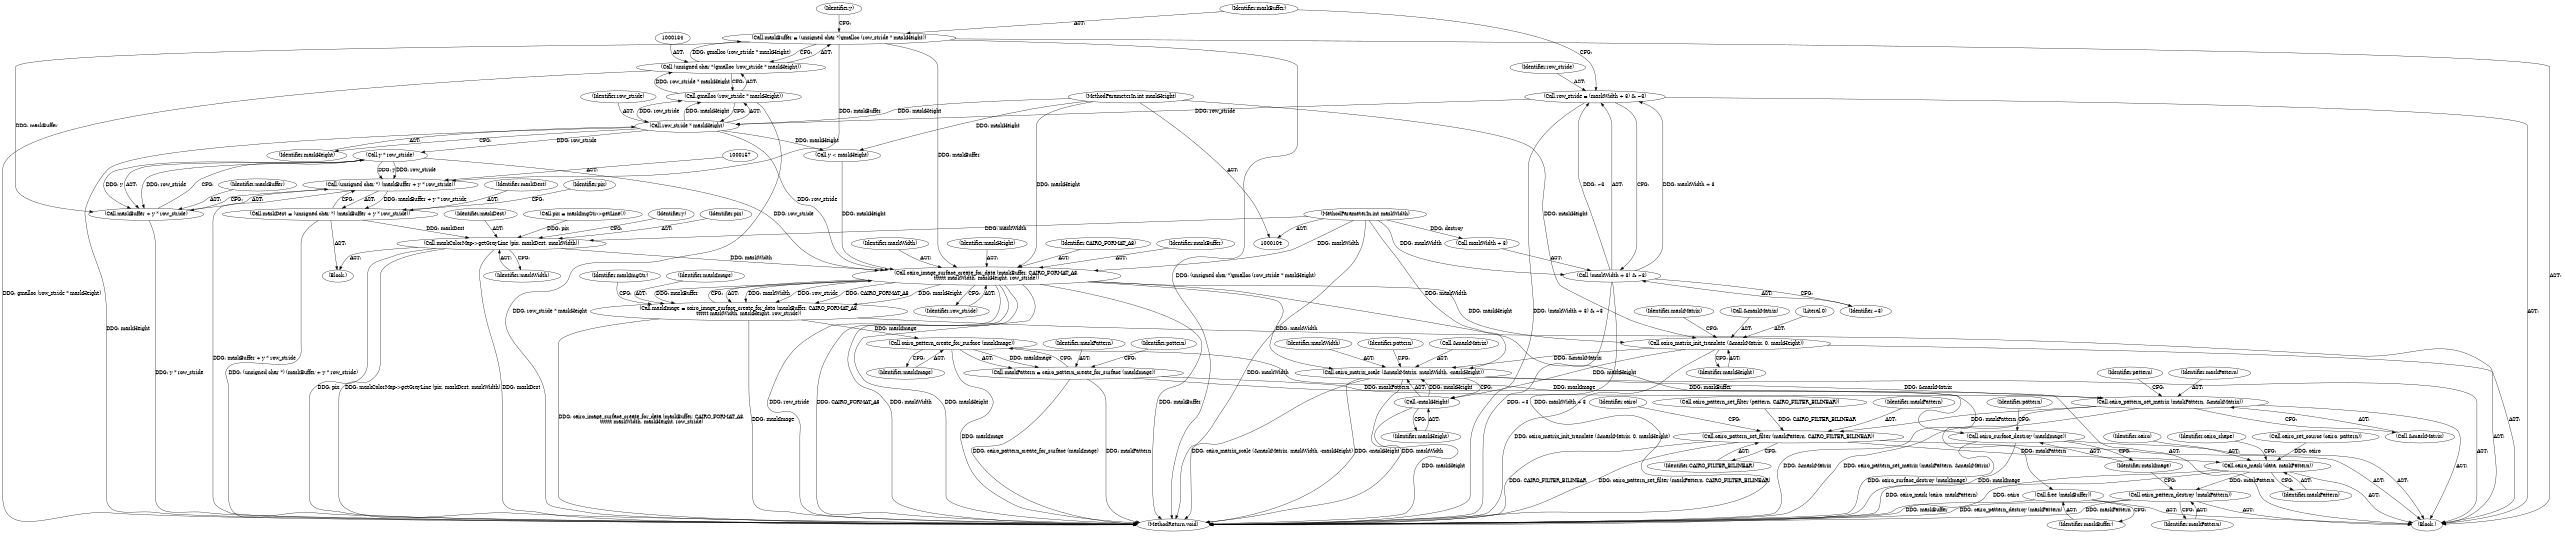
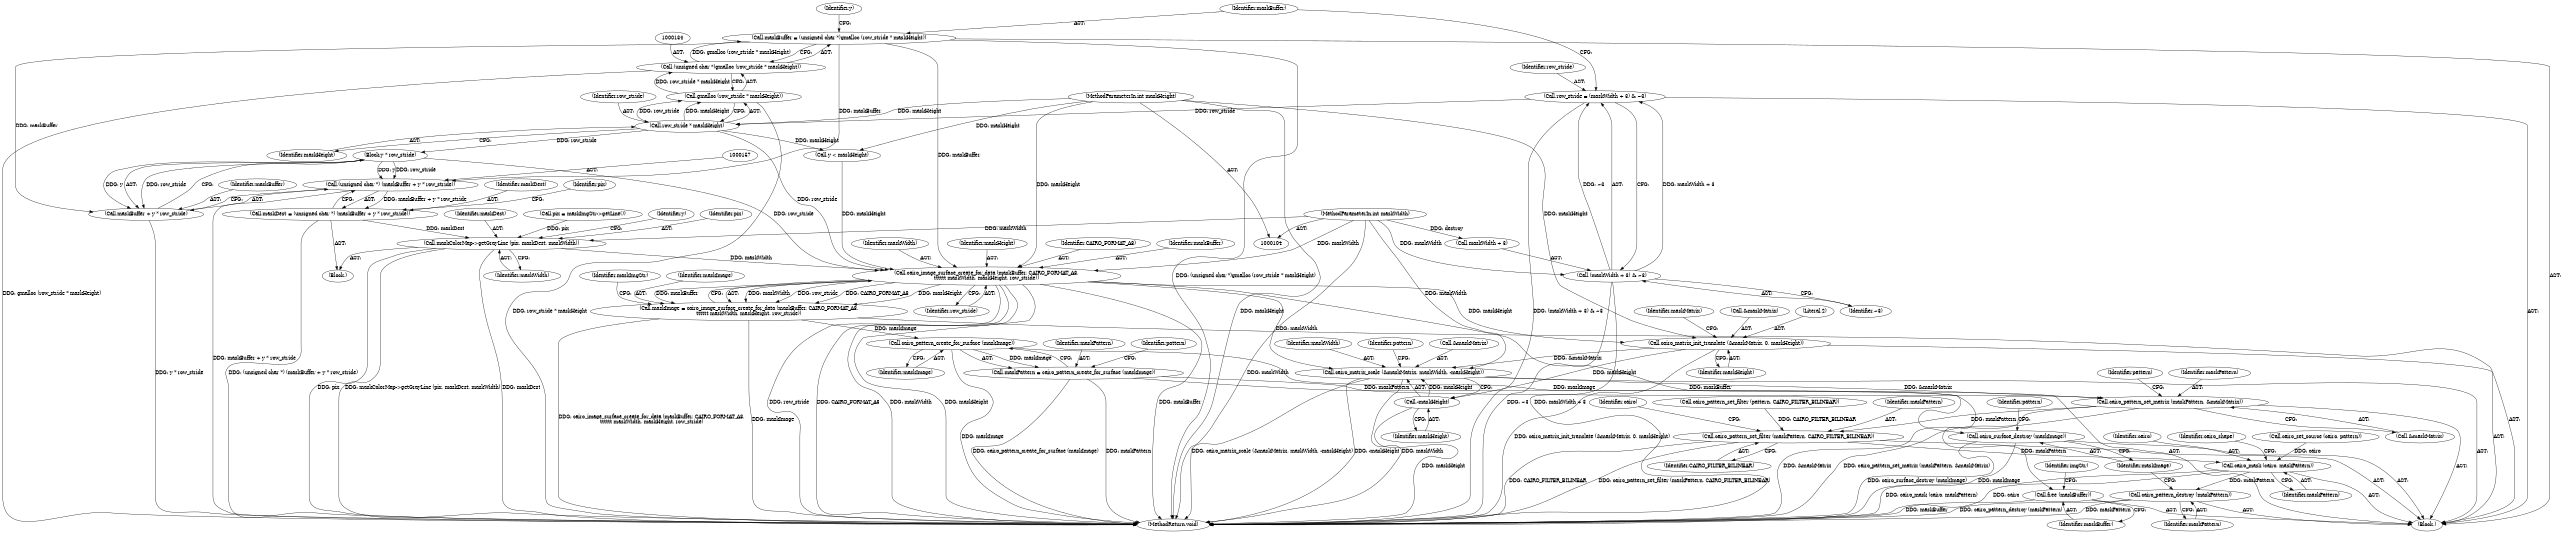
(390, 156) -> (390, 156)
(1815, 311) -> (1815, 311)
none -> (2067, 466)
(2268, 466) -> (2268, 466)
(106, 486) -> (1307, 293)
